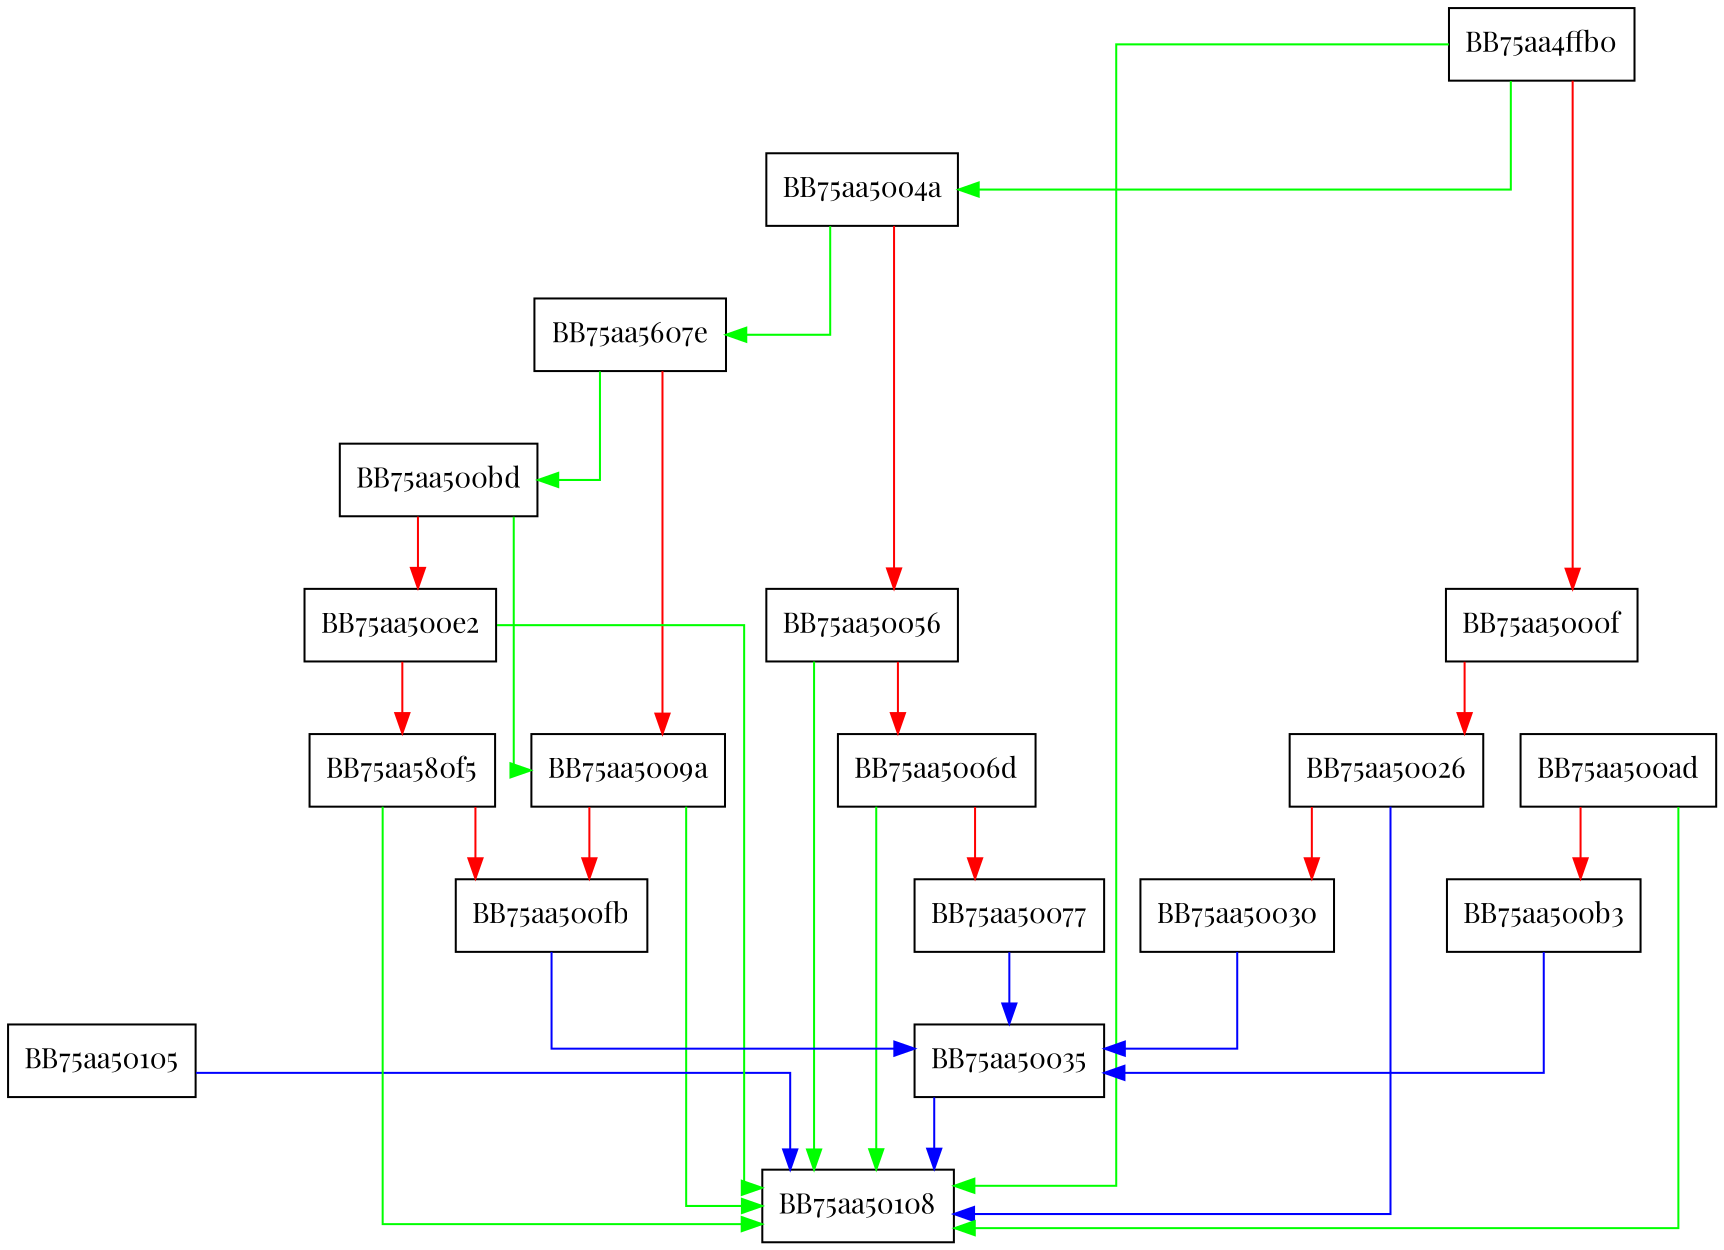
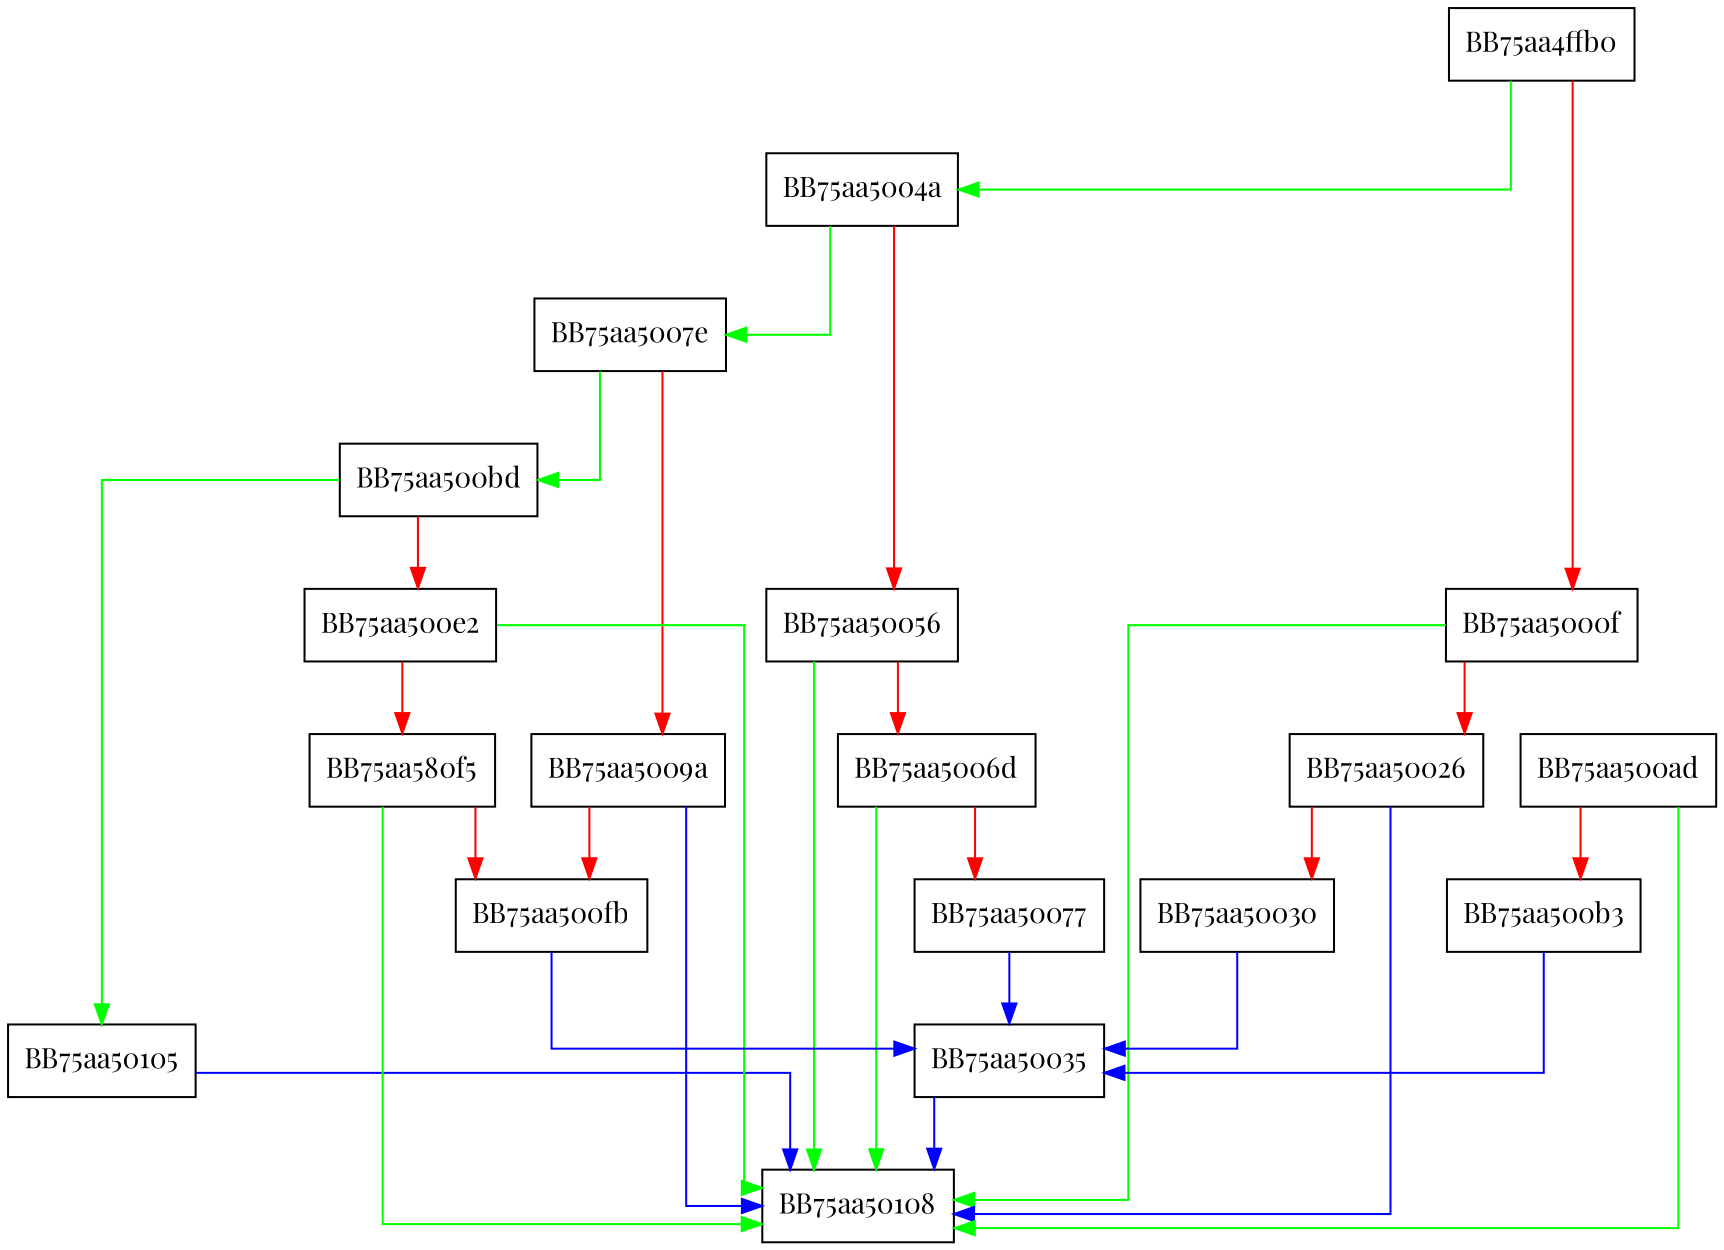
(630, 335) -> (630, 335)
(1116, 520) -> (1128, 831)
(514, 644) -> (102, 623)
(686, 1034) -> (686, 1034)
